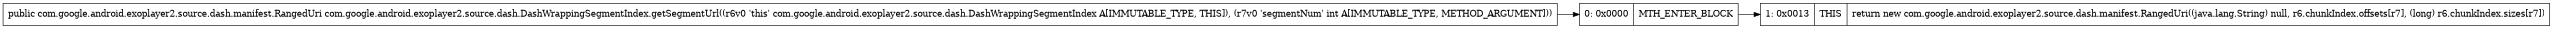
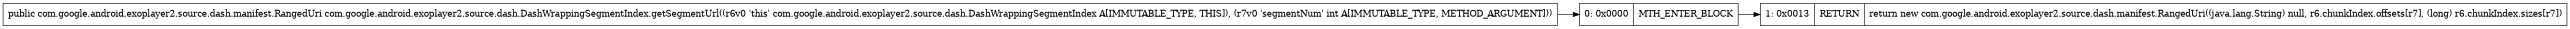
(1831, 14) -> (1839, 14)
